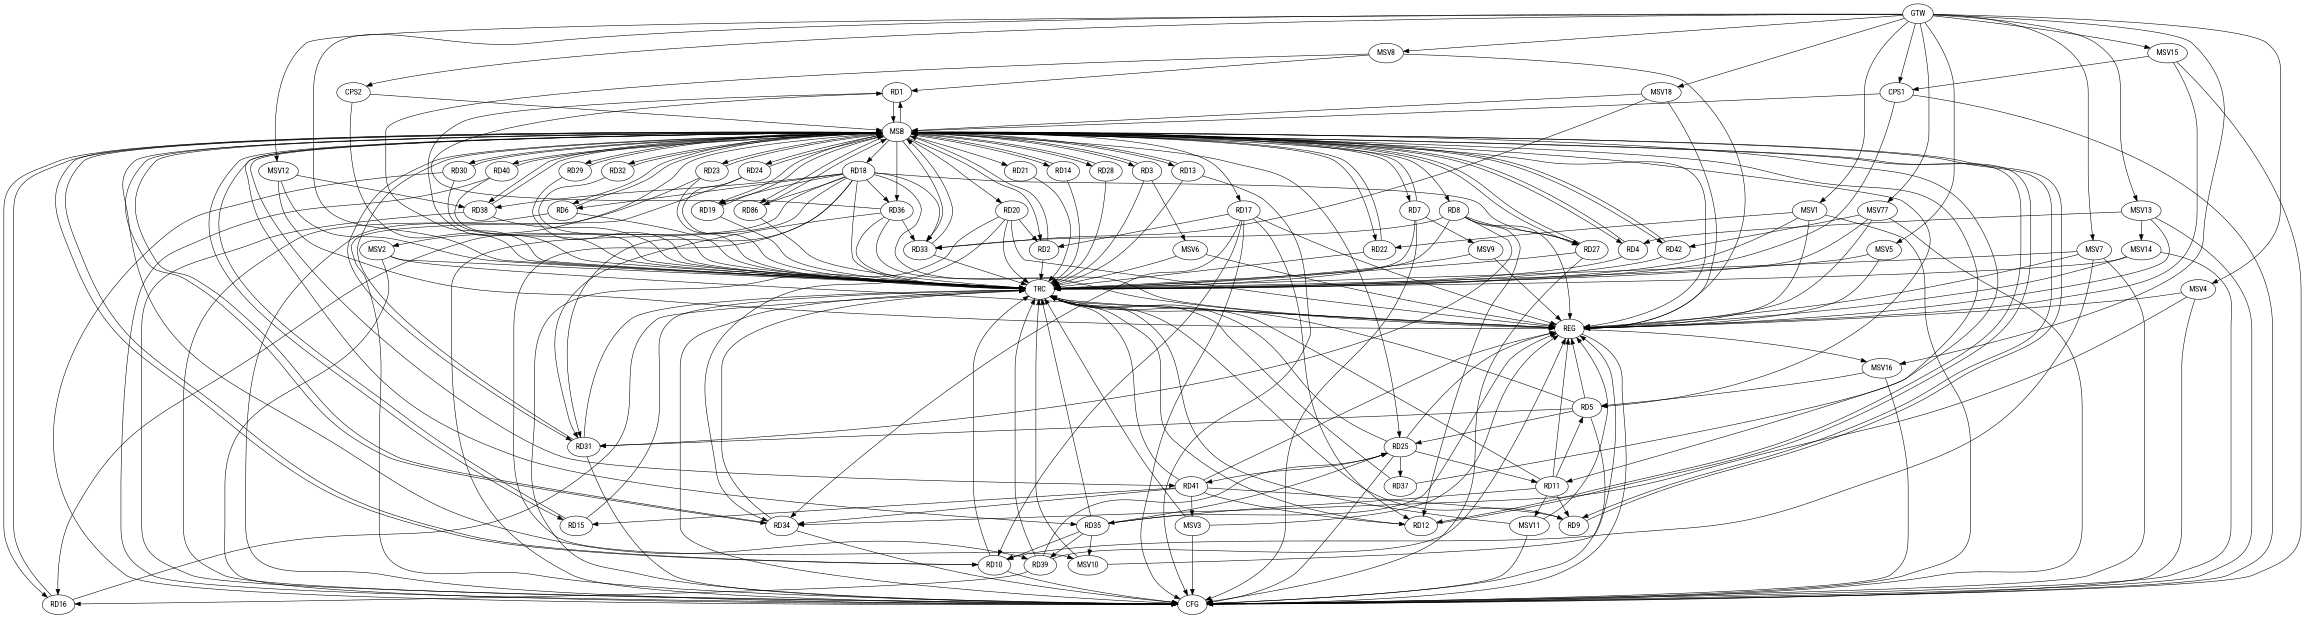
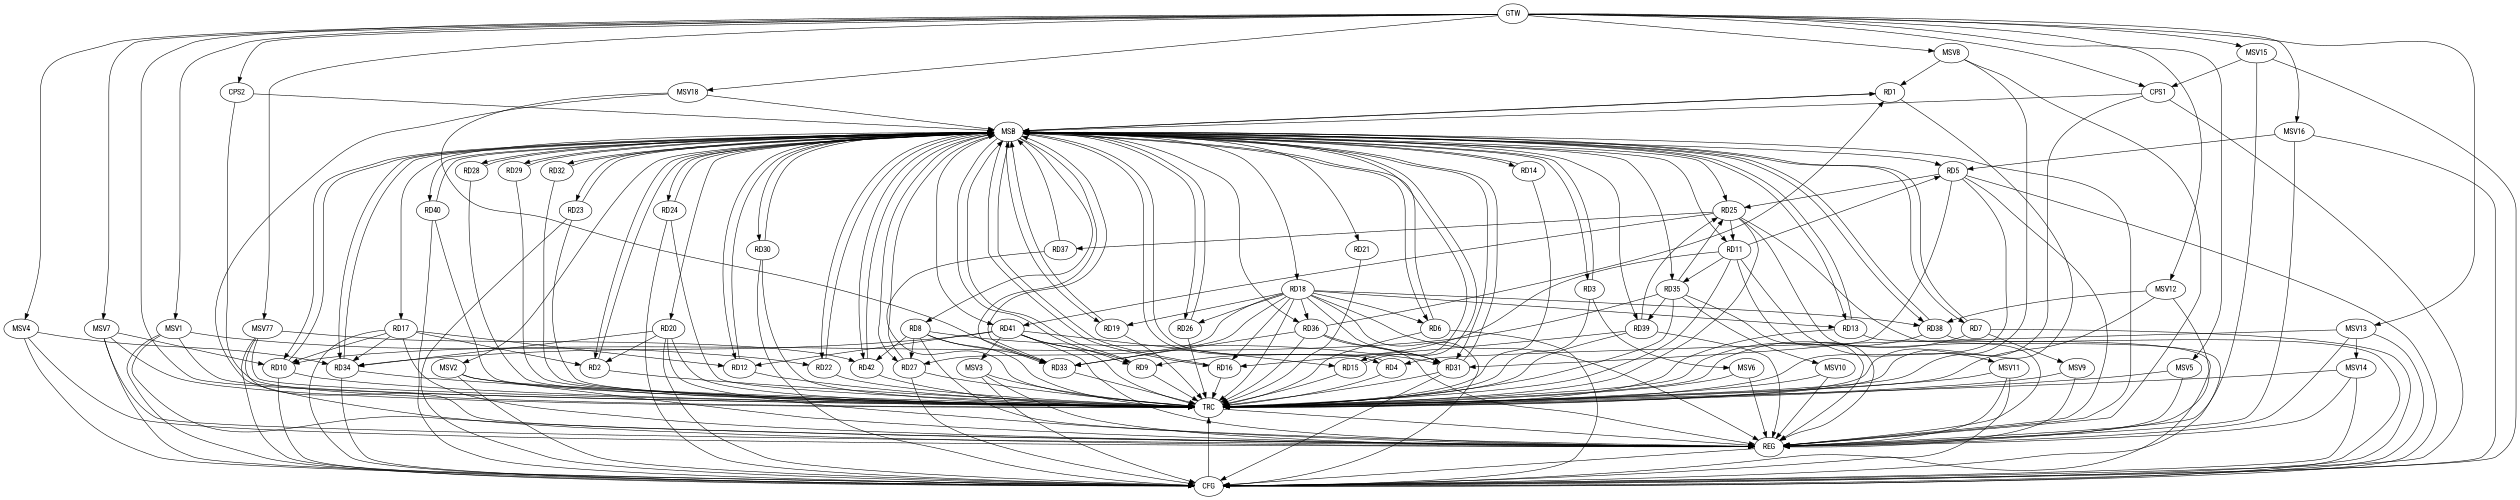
(750, 211) -> (1185, 329)
(1723, 339) -> (2161, 428)
(1475, 344) -> (893, 347)
(514, 464) -> (1571, 309)
